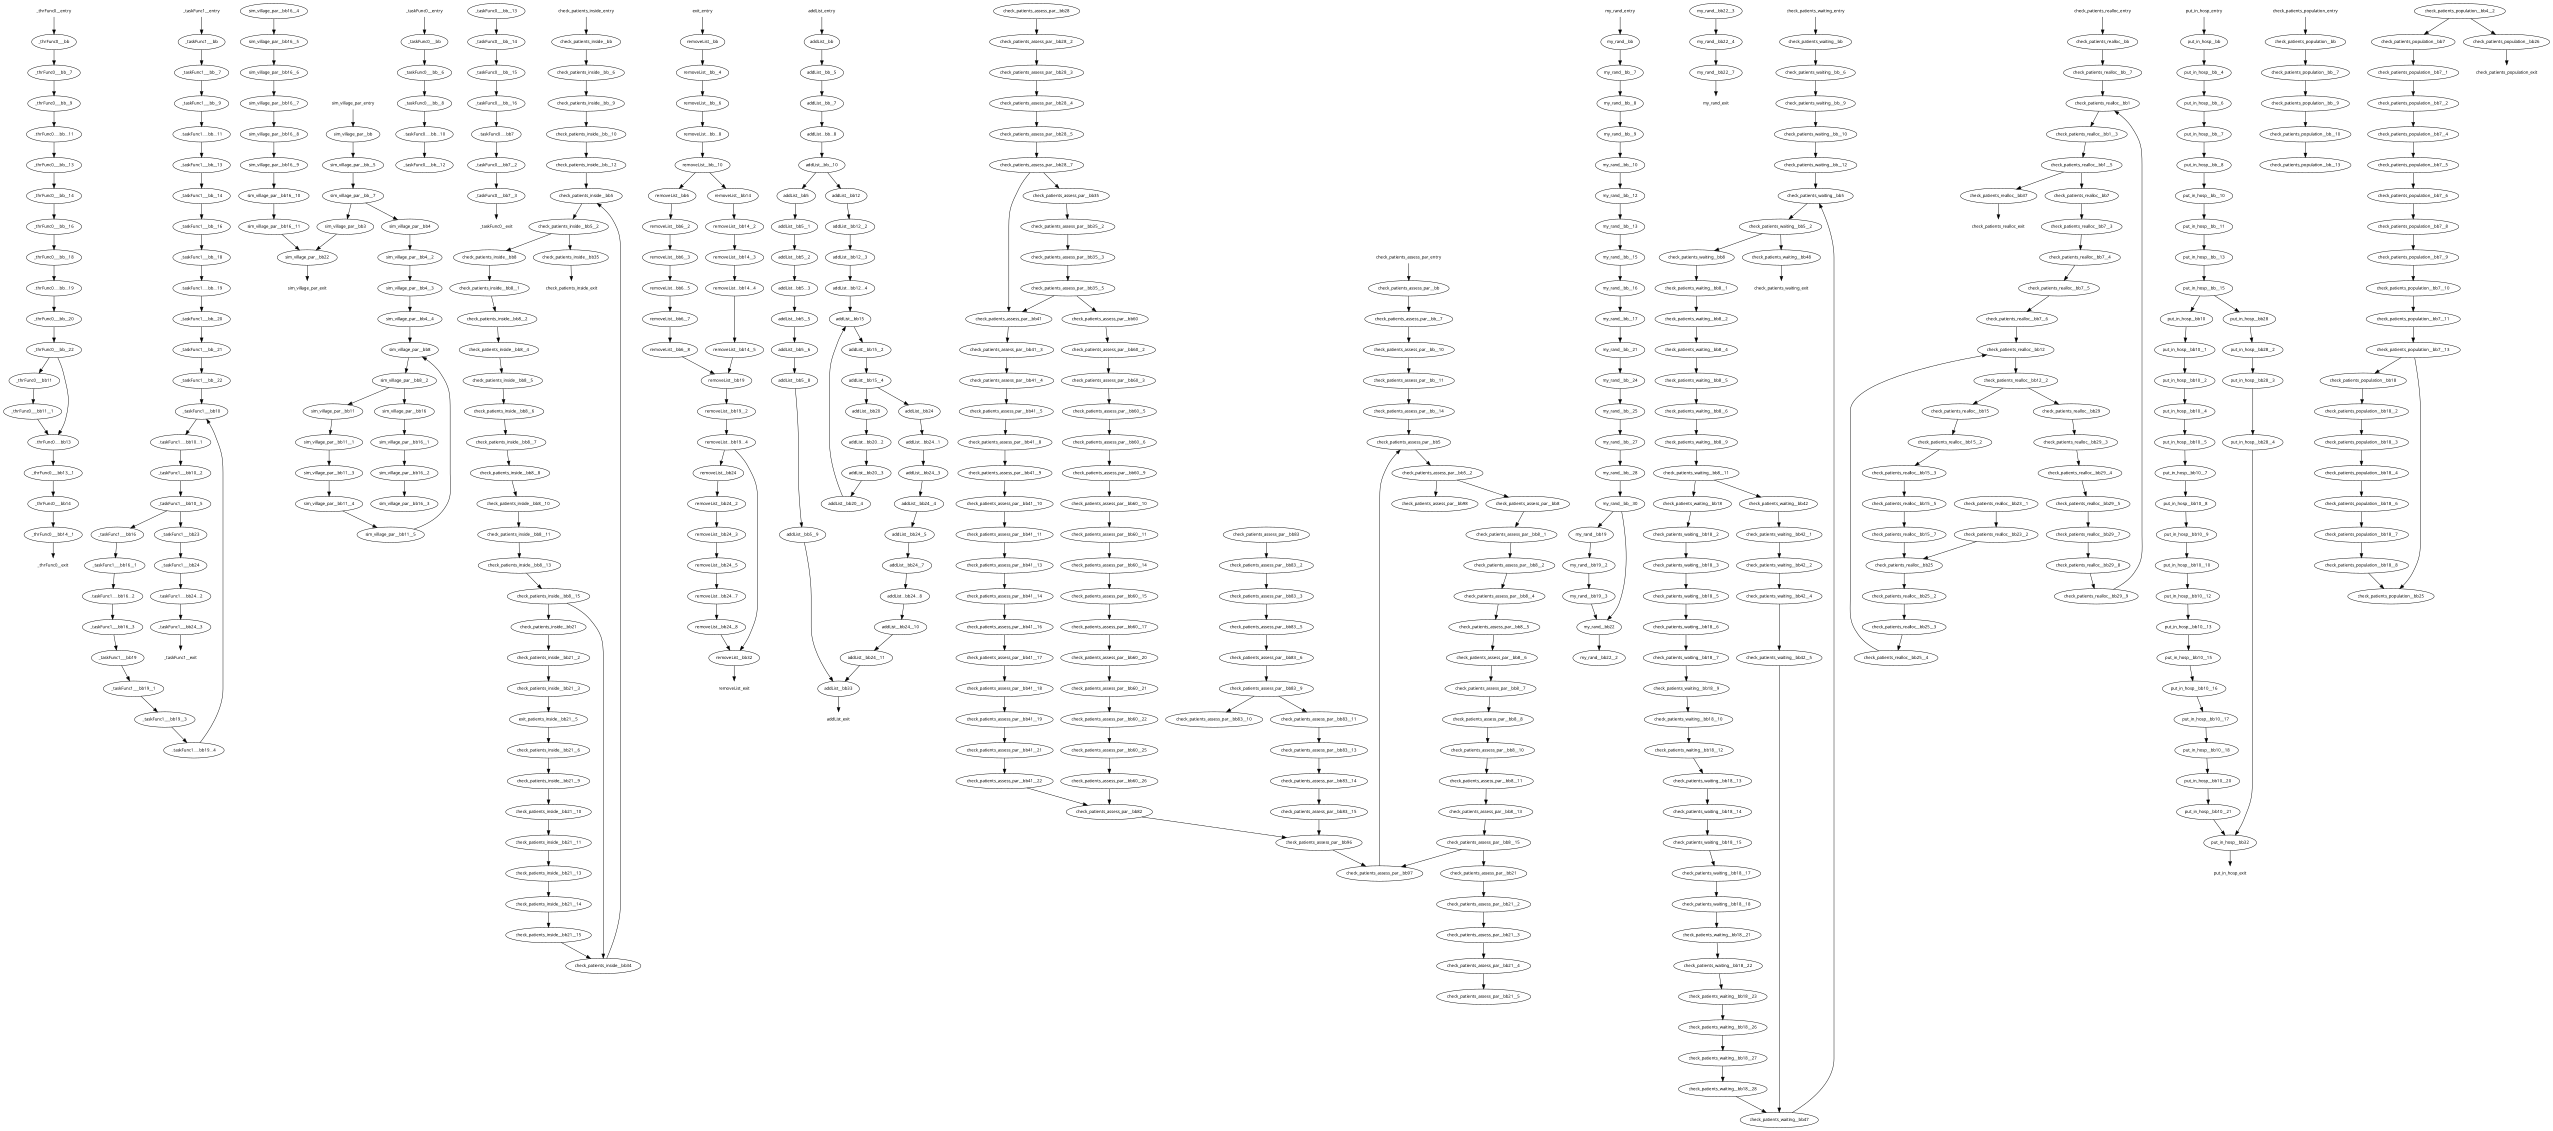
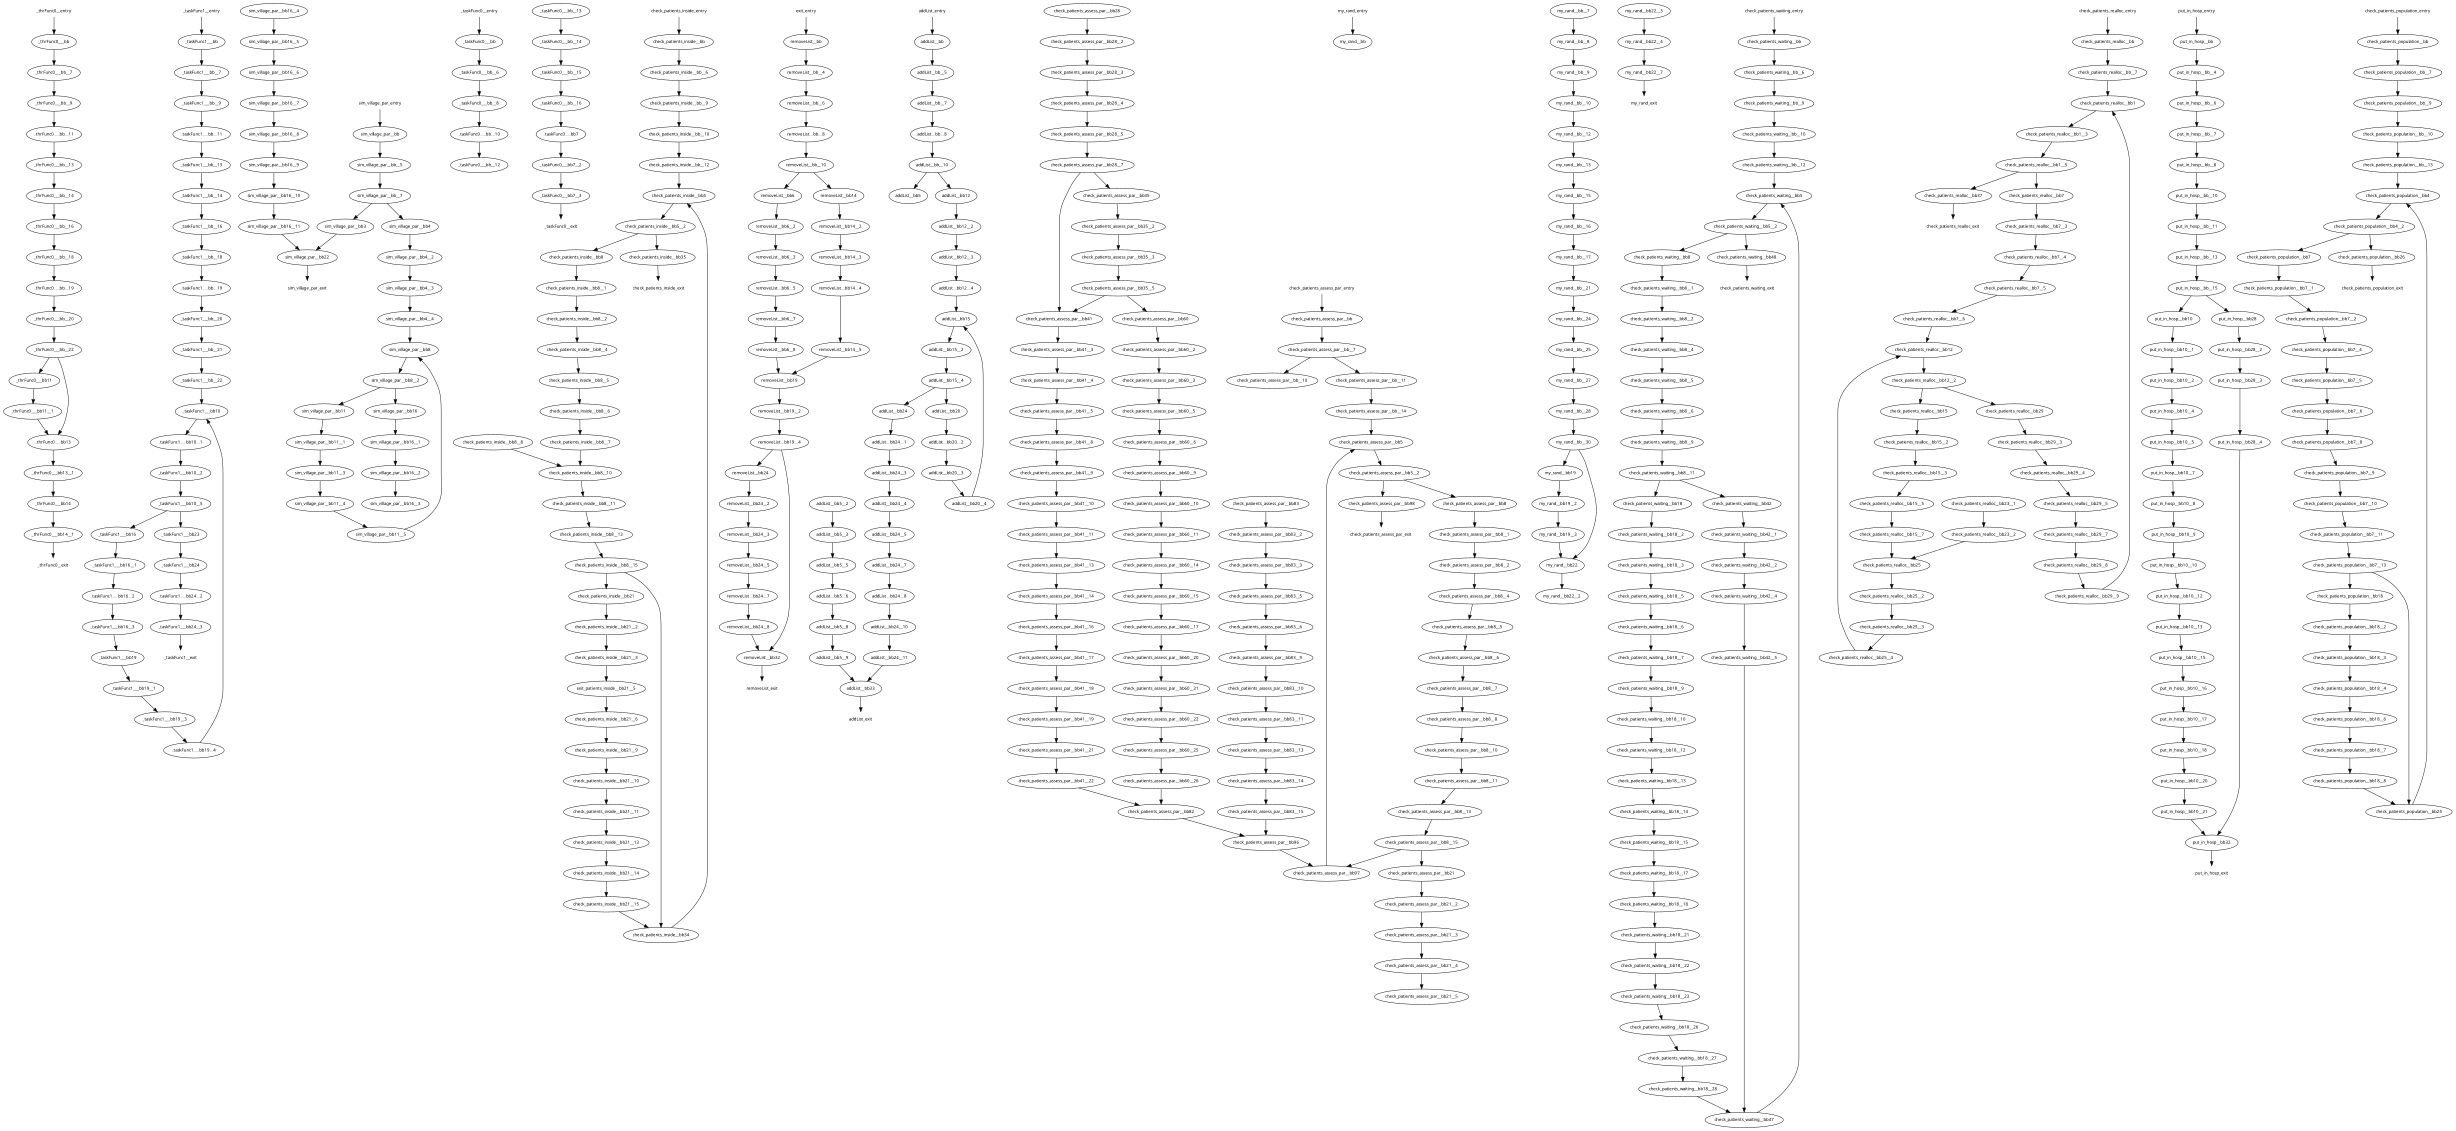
(1620, 55) -> none
none -> (2398, 196)
(795, 227) -> none
(1409, 363) -> (1345, 364)
(508, 456) -> (580, 456)
none -> (1381, 535)
(1291, 703) -> (1266, 702)
